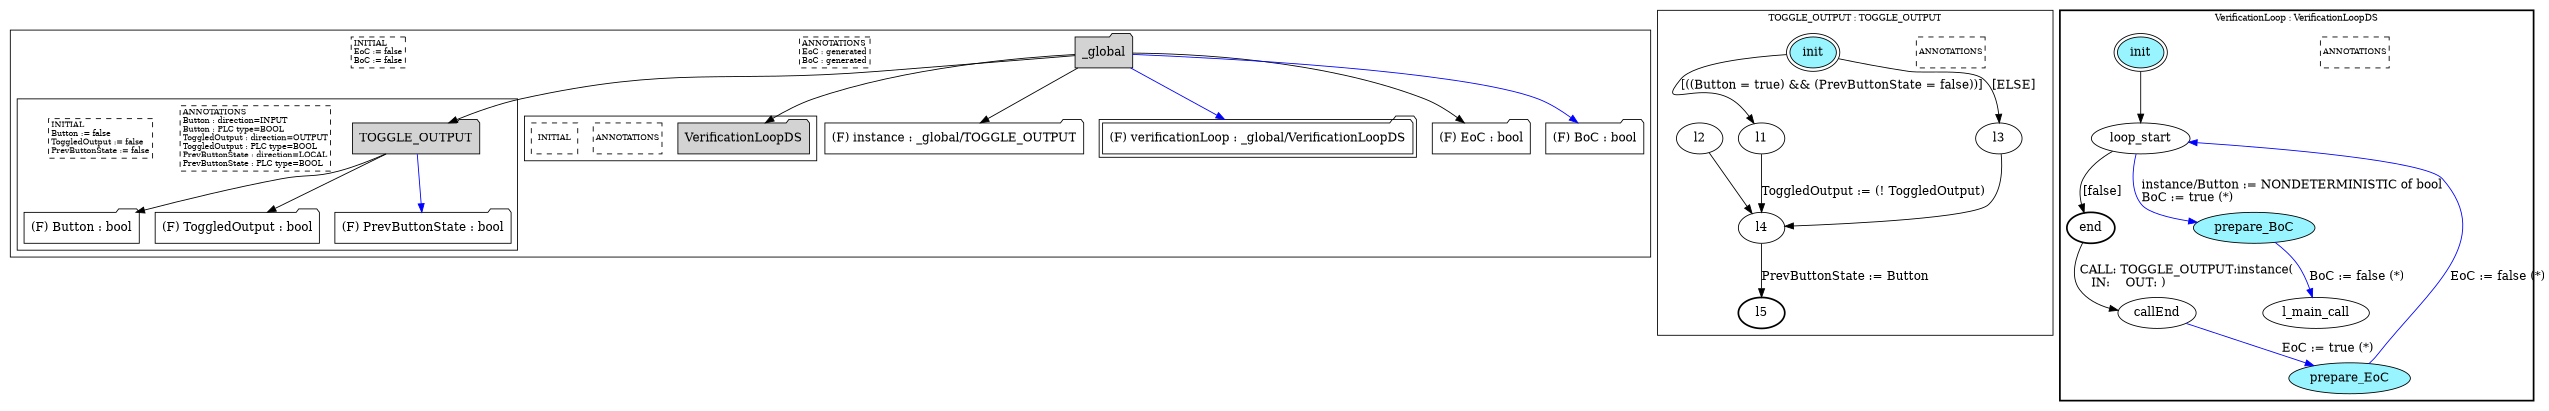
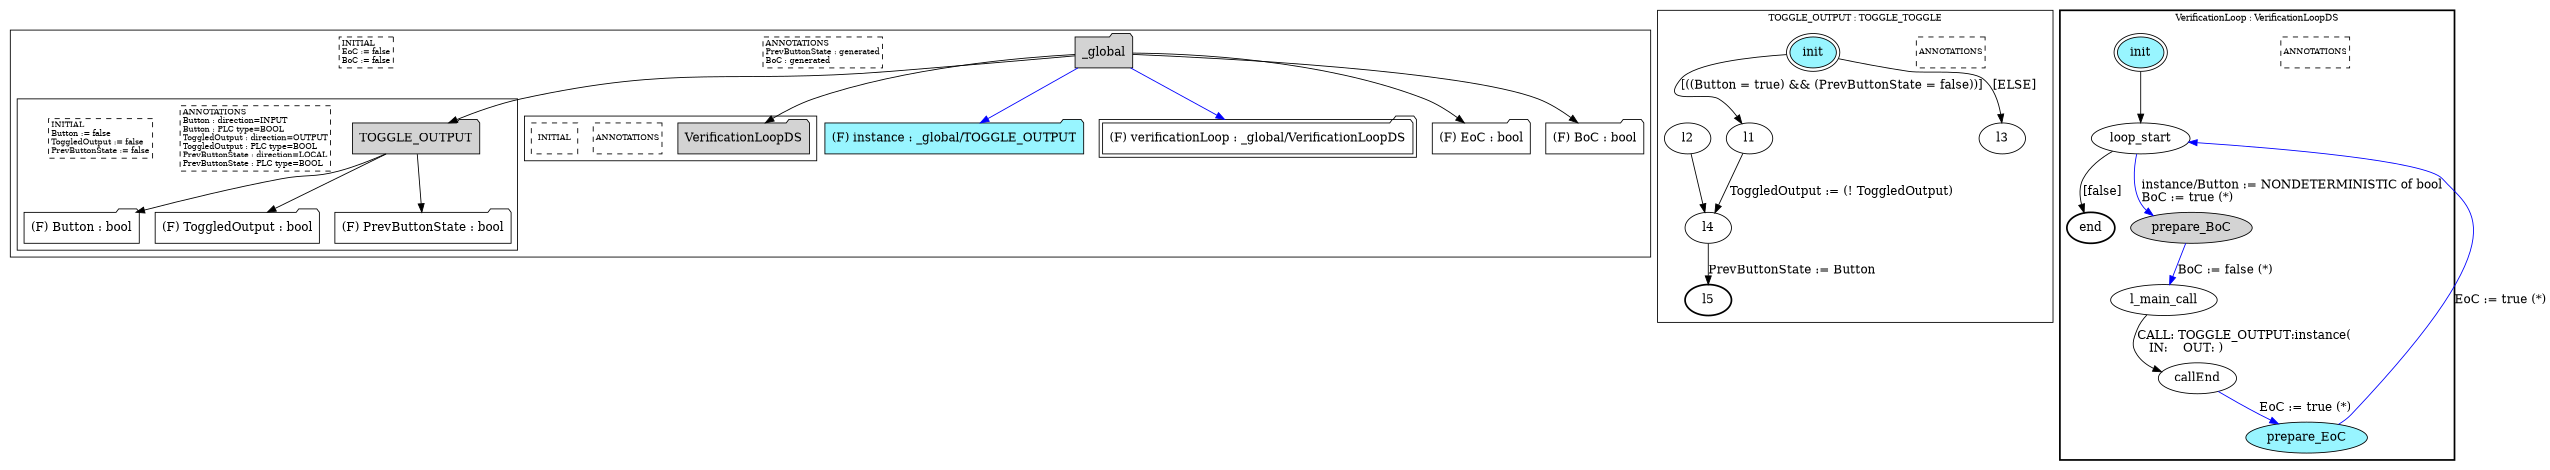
(1855, 18) -> (1855, 18)
(835, 52) -> (823, 52)
(1356, 69) -> (1356, 69)
(1033, 93) -> (1033, 93)
(954, 138) -> (954, 138)
(419, 179) -> (419, 179)
(1919, 218) -> none
(2254, 228) -> (2191, 228)
(2498, 277) -> (2501, 300)
(2076, 284) -> (2133, 344)
